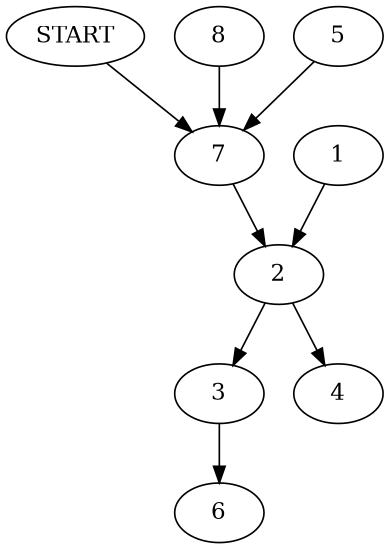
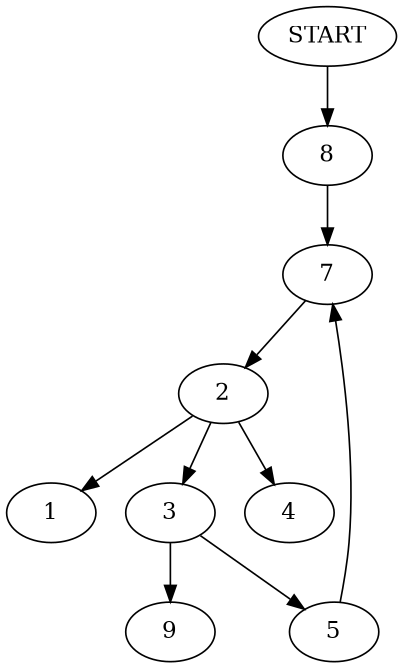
(143, 92) -> (328, 88)
(312, 208) -> (144, 449)
(219, 513) -> (170, 632)
none -> (245, 567)
